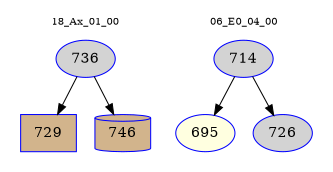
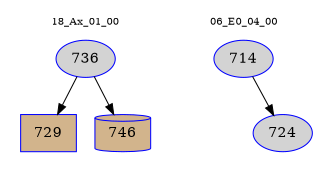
(205, 133) -> none
(283, 133) -> (283, 133)
